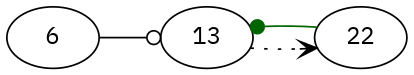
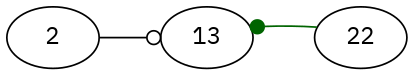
(53, 38) -> (53, 38)
(275, 49) -> none
